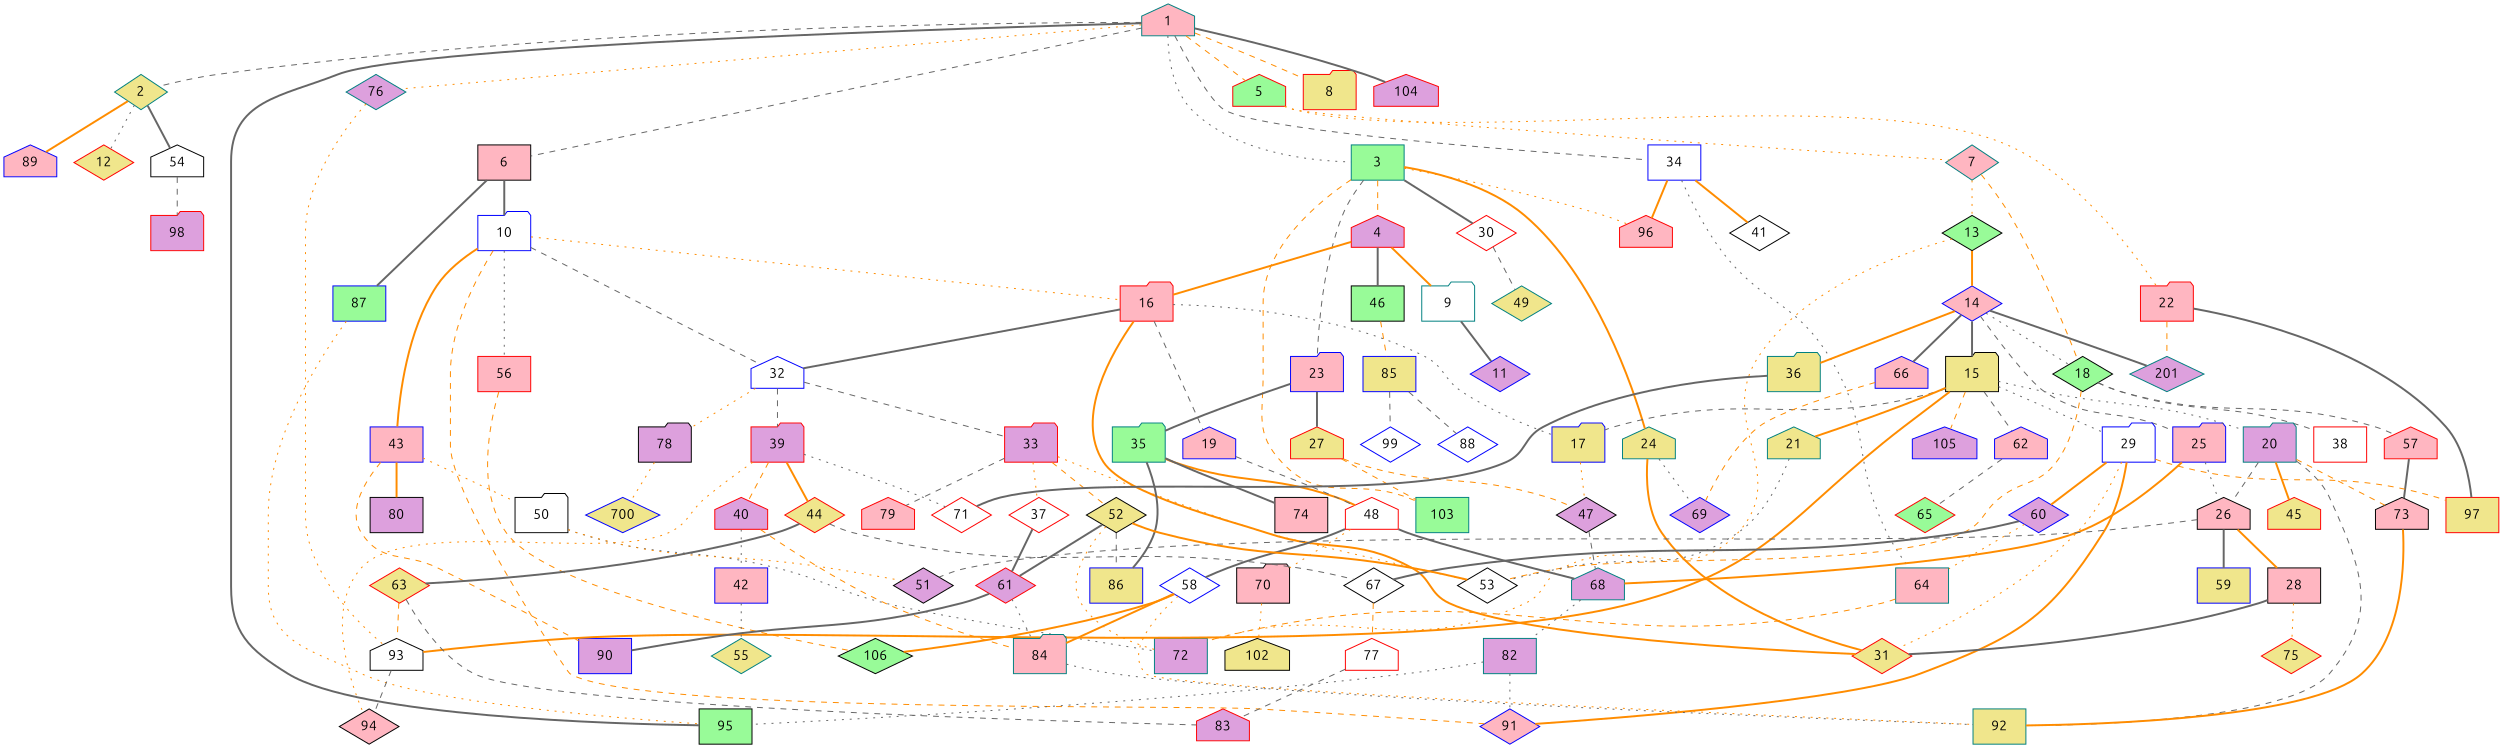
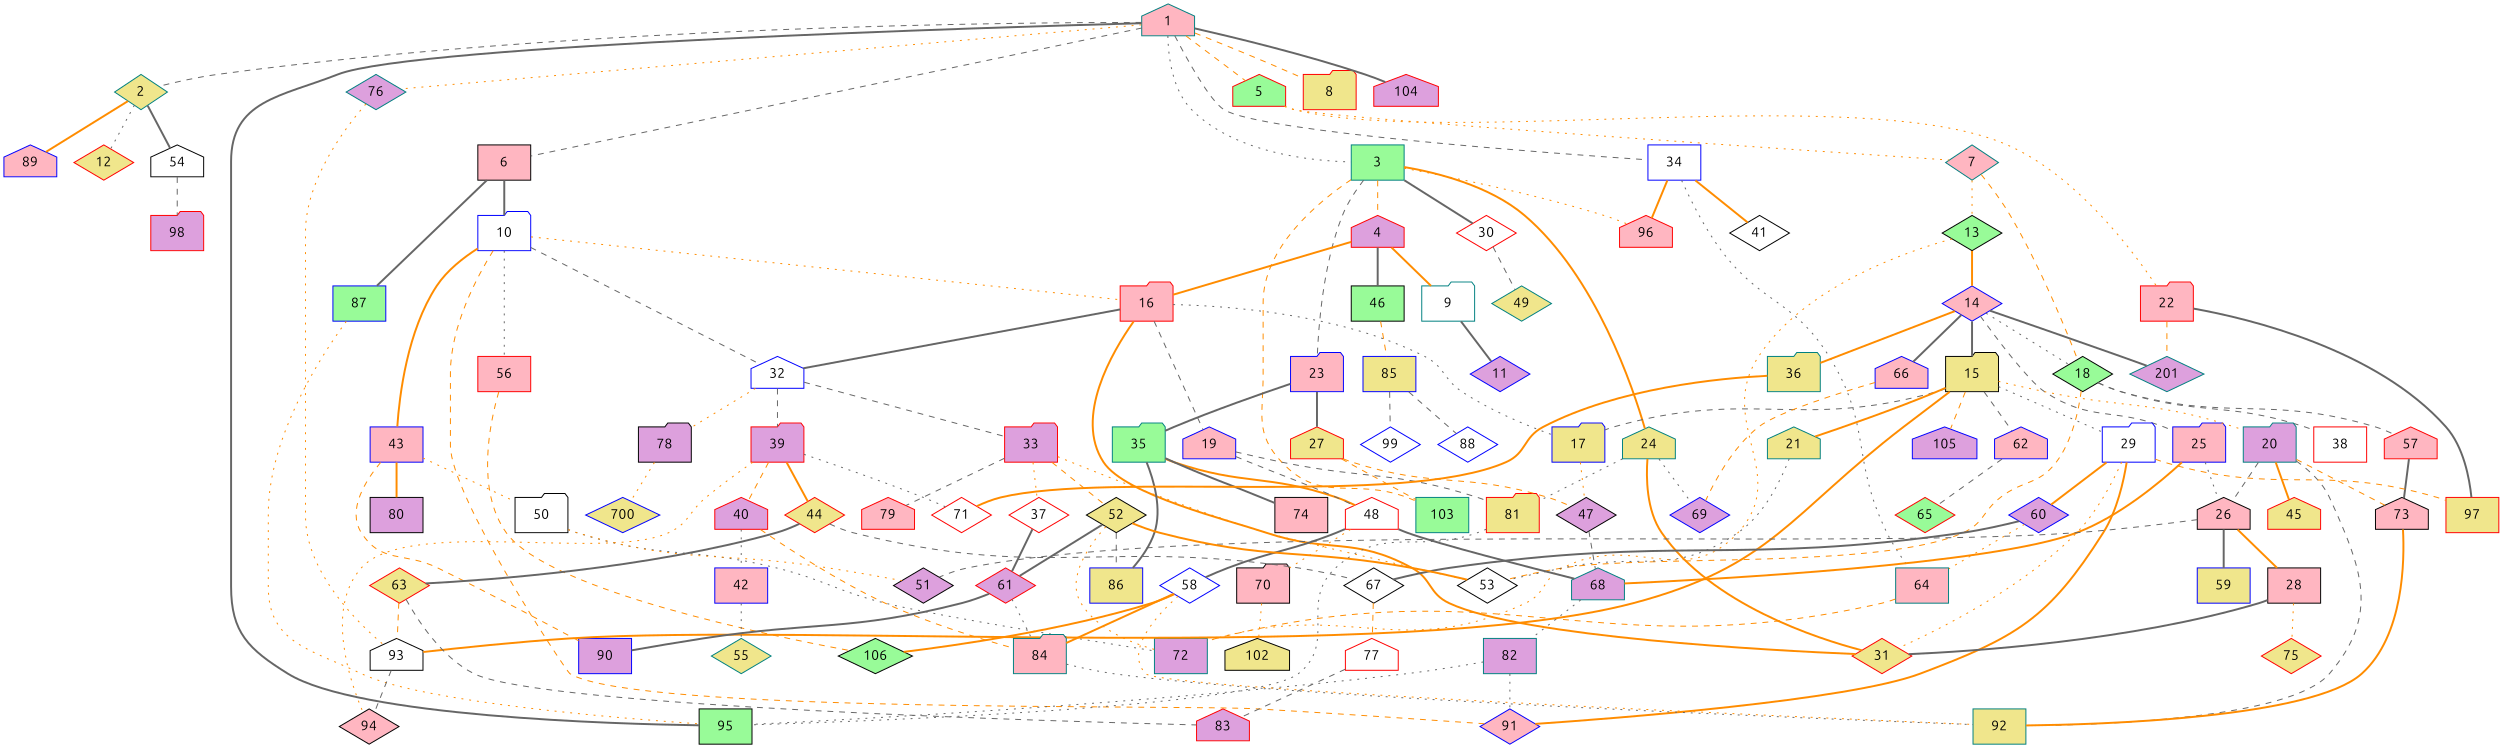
(2121, 404) -> (2121, 404)
(1404, 483) -> (1464, 474)
none -> (1513, 515)
